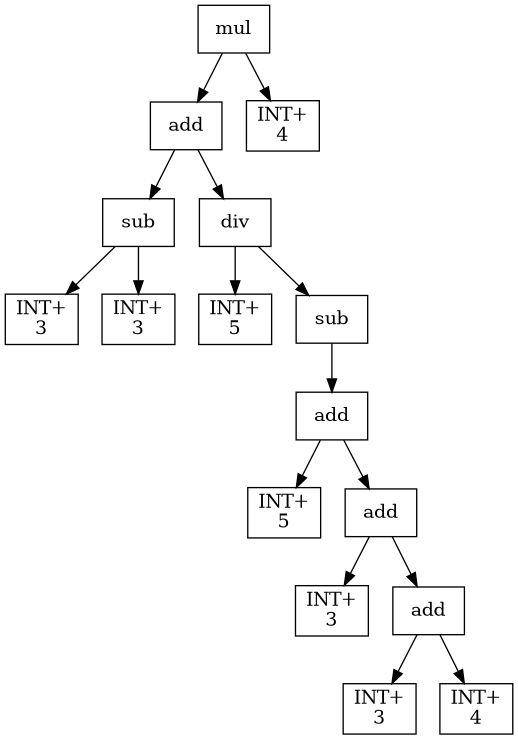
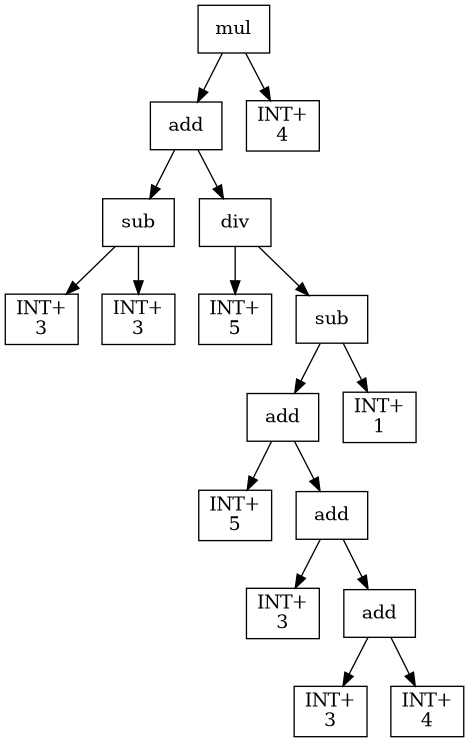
none -> (380, 417)
